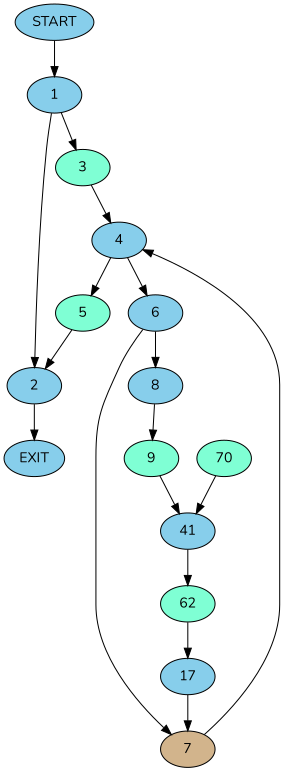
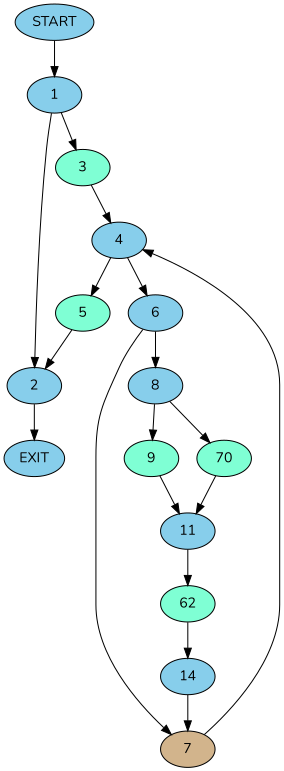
none -> (186, 418)
(188, 531) -> (188, 531)
(188, 677) -> (188, 677)
